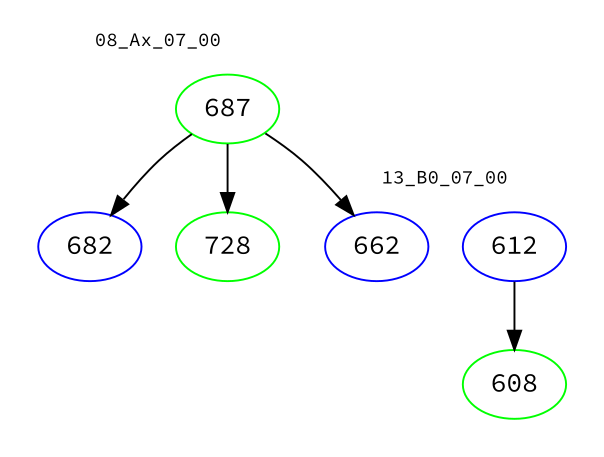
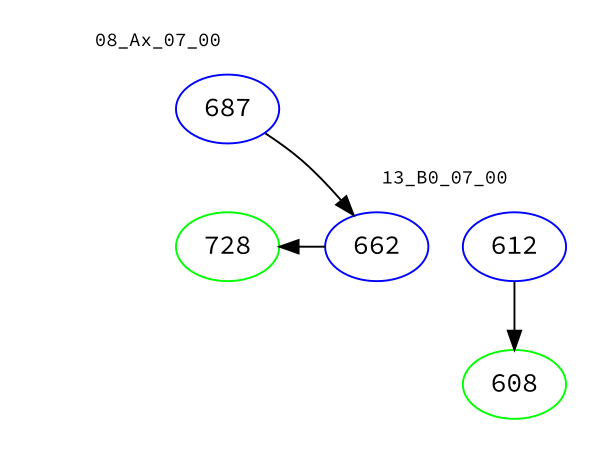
(228, 109) -> (228, 109)
(228, 168) -> (312, 247)
(90, 247) -> none
